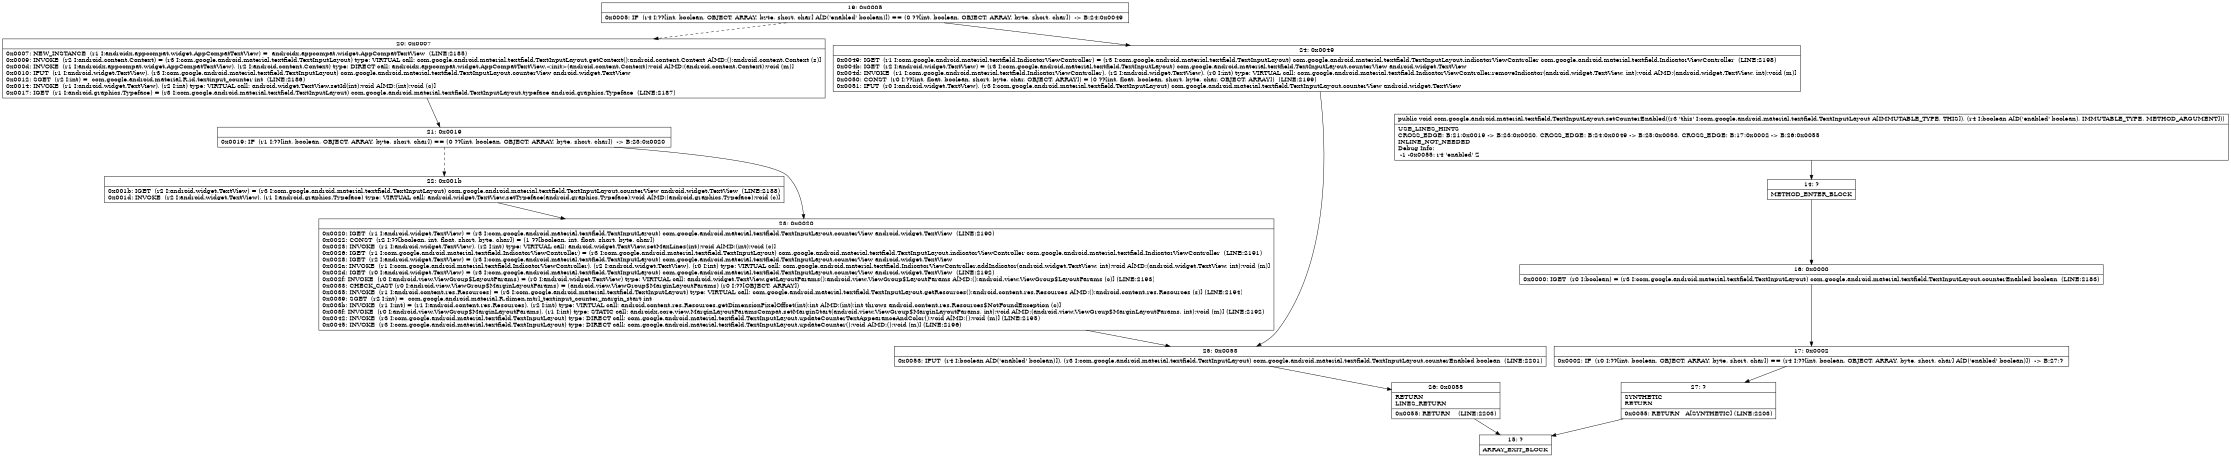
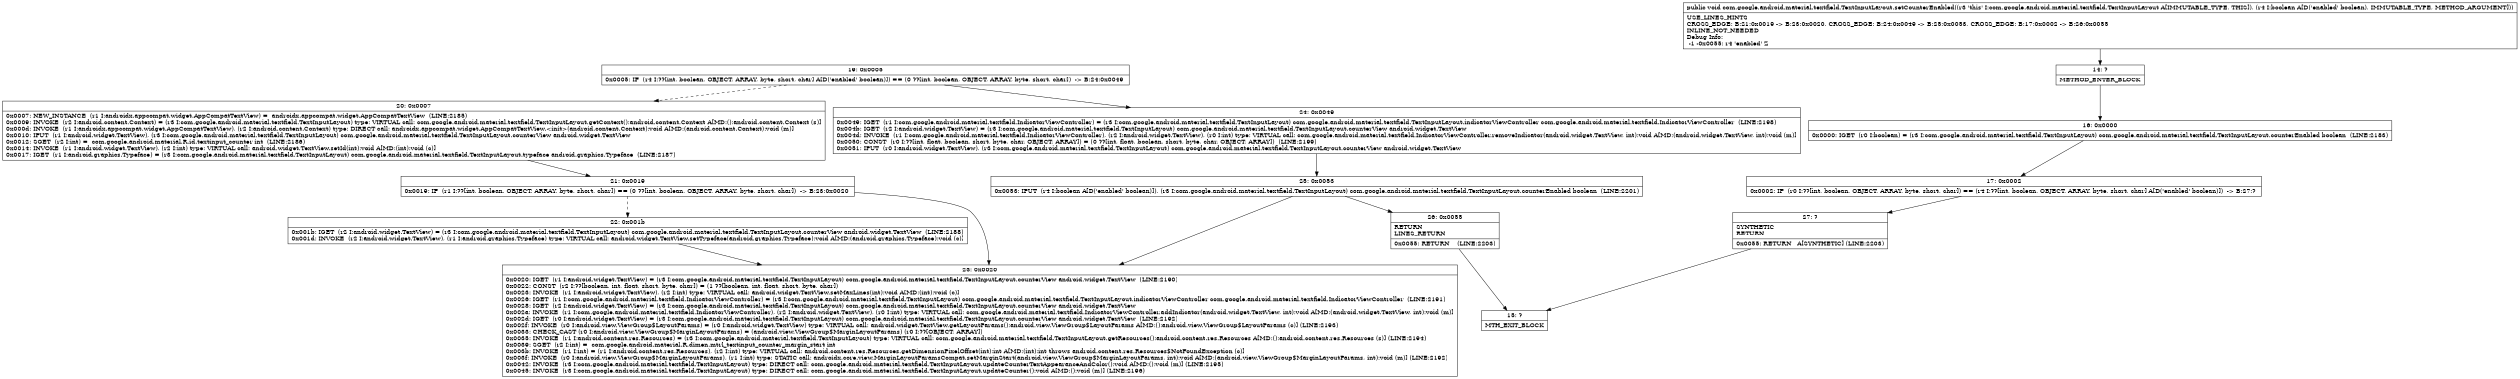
(1126, 338) -> (1208, 230)
(1515, 450) -> (1515, 325)
